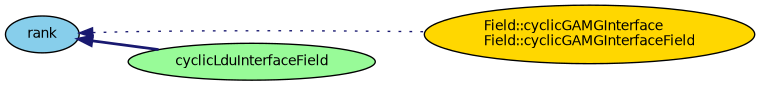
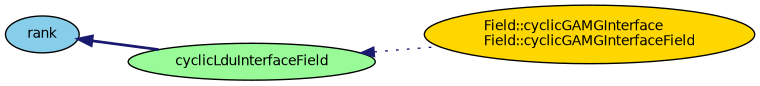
(259, 31) -> (407, 49)
